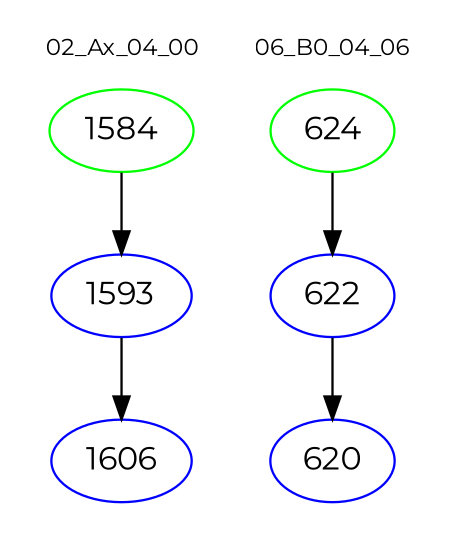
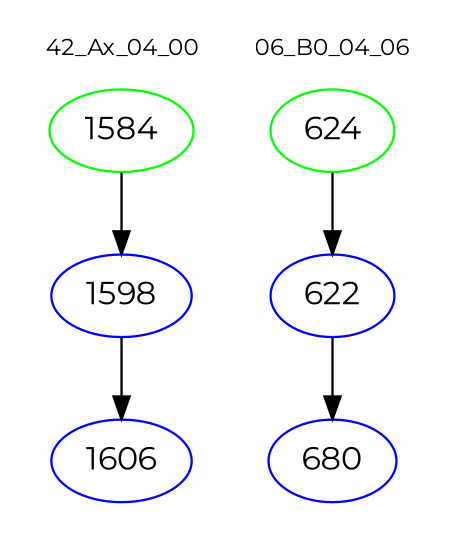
(123, 49) -> (123, 49)
(122, 296) -> (122, 296)
(332, 461) -> (332, 461)
